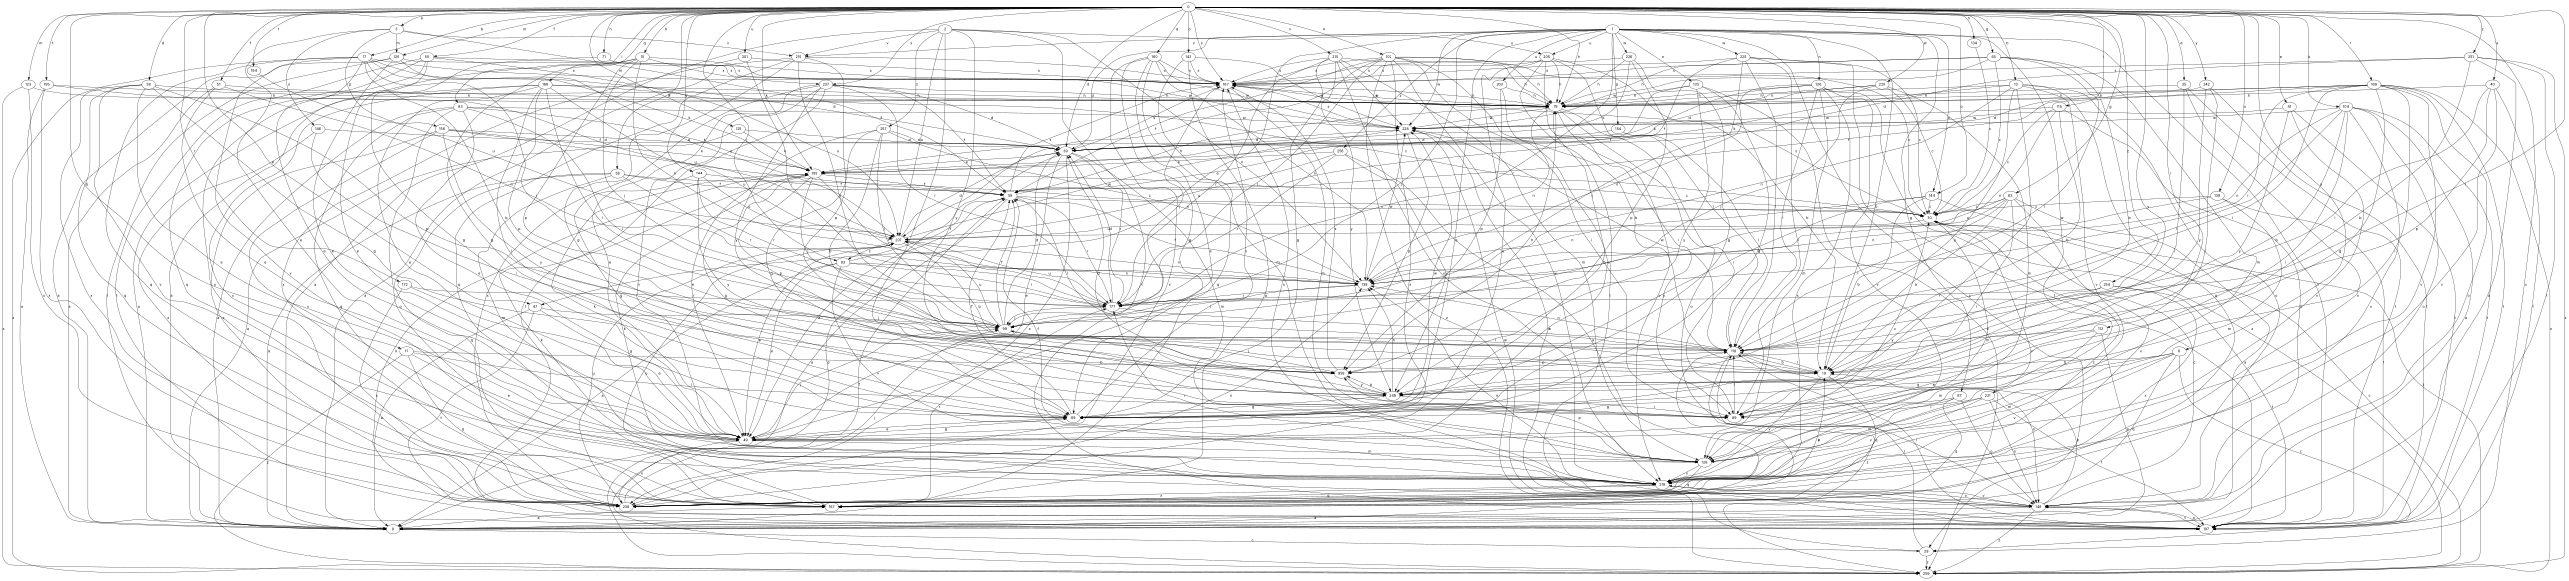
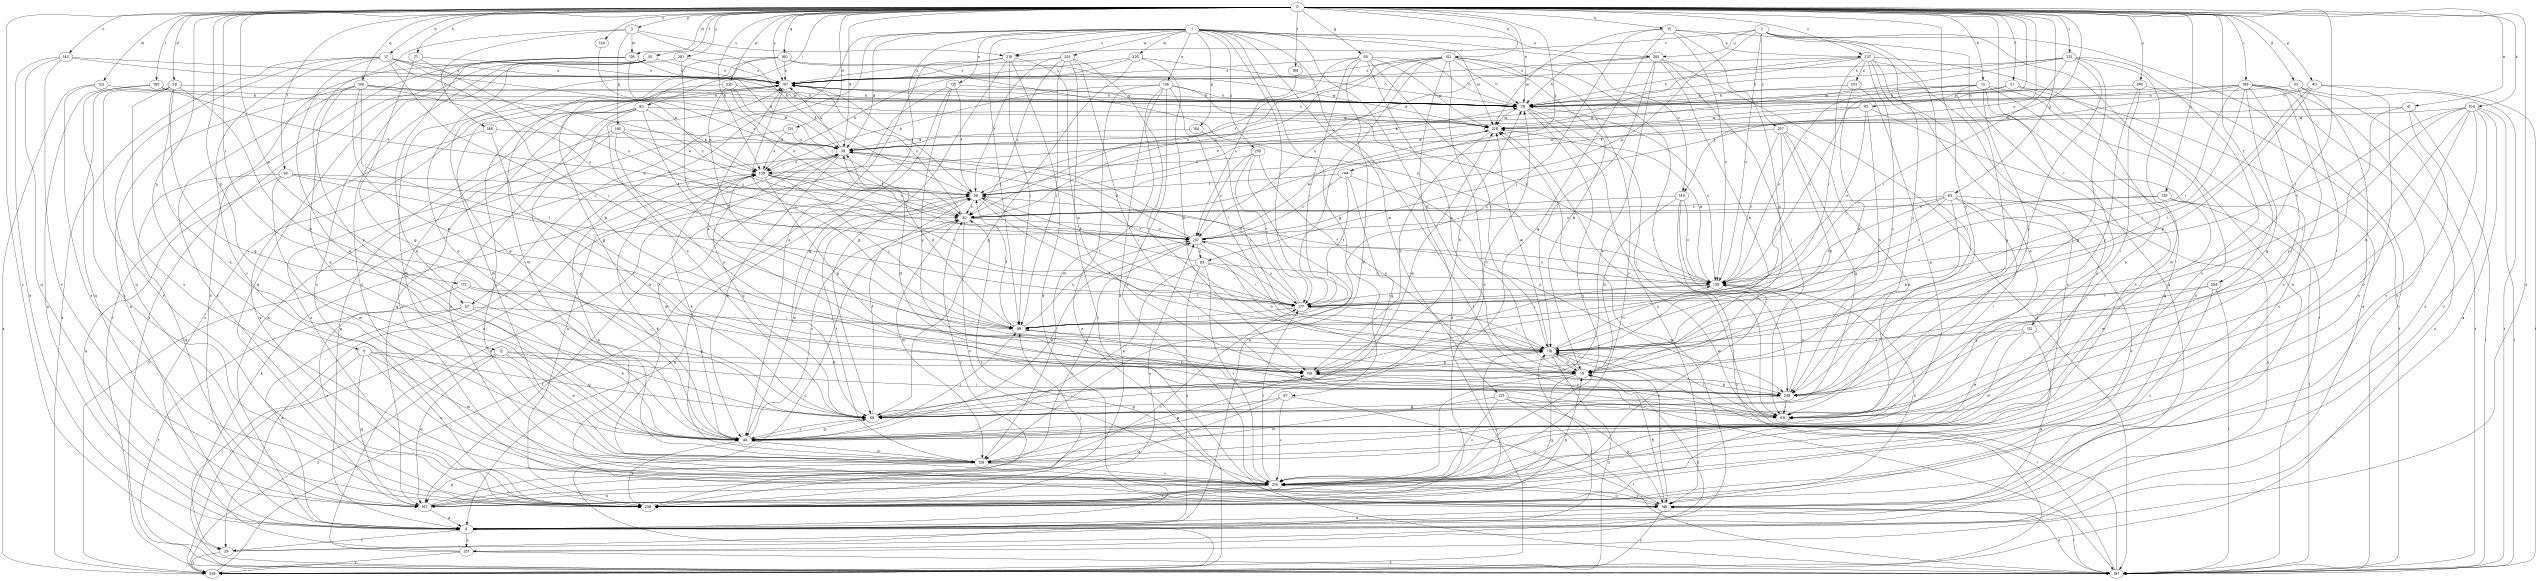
(1550, 45) -> (1862, 70)
(716, 104) -> (771, 202)
none -> (1311, 311)
(1021, 373) -> none
(1341, 374) -> (1310, 374)
(1094, 405) -> (203, 437)
(2239, 511) -> (466, 539)
